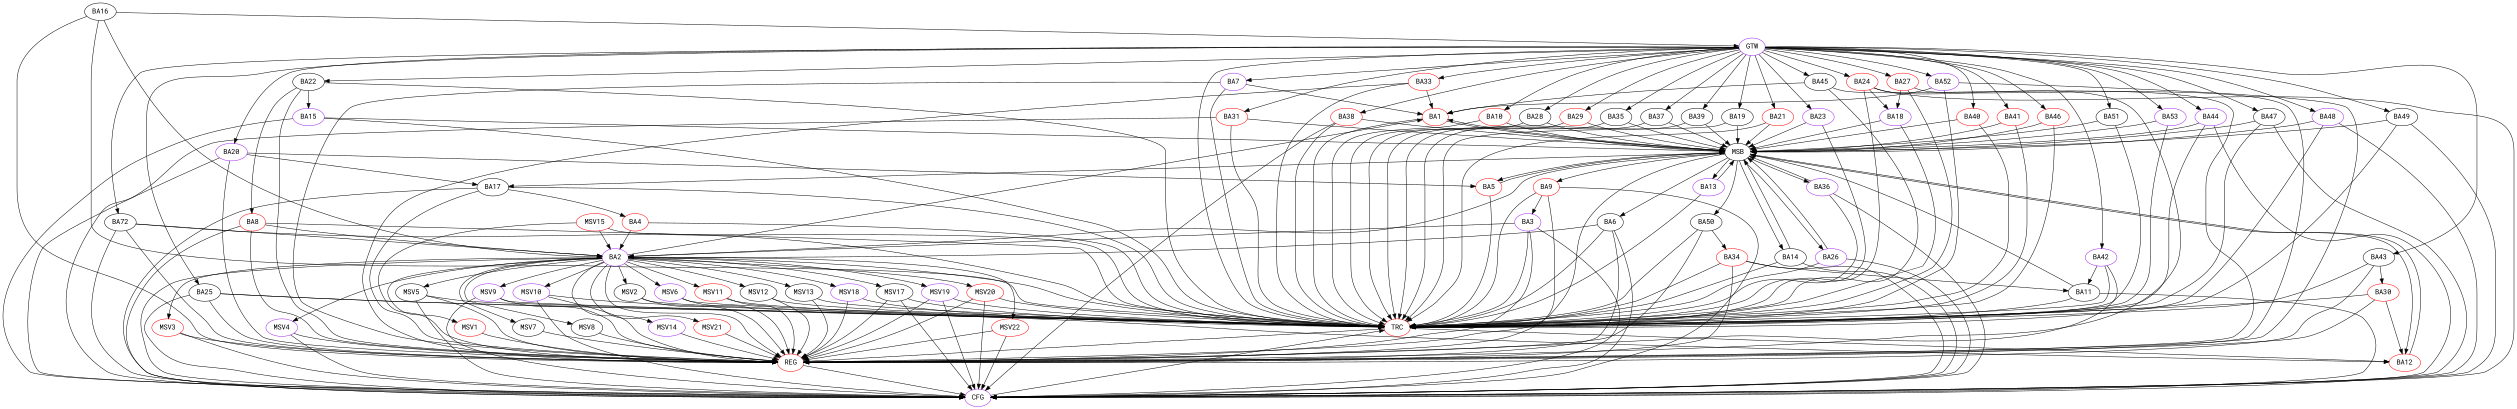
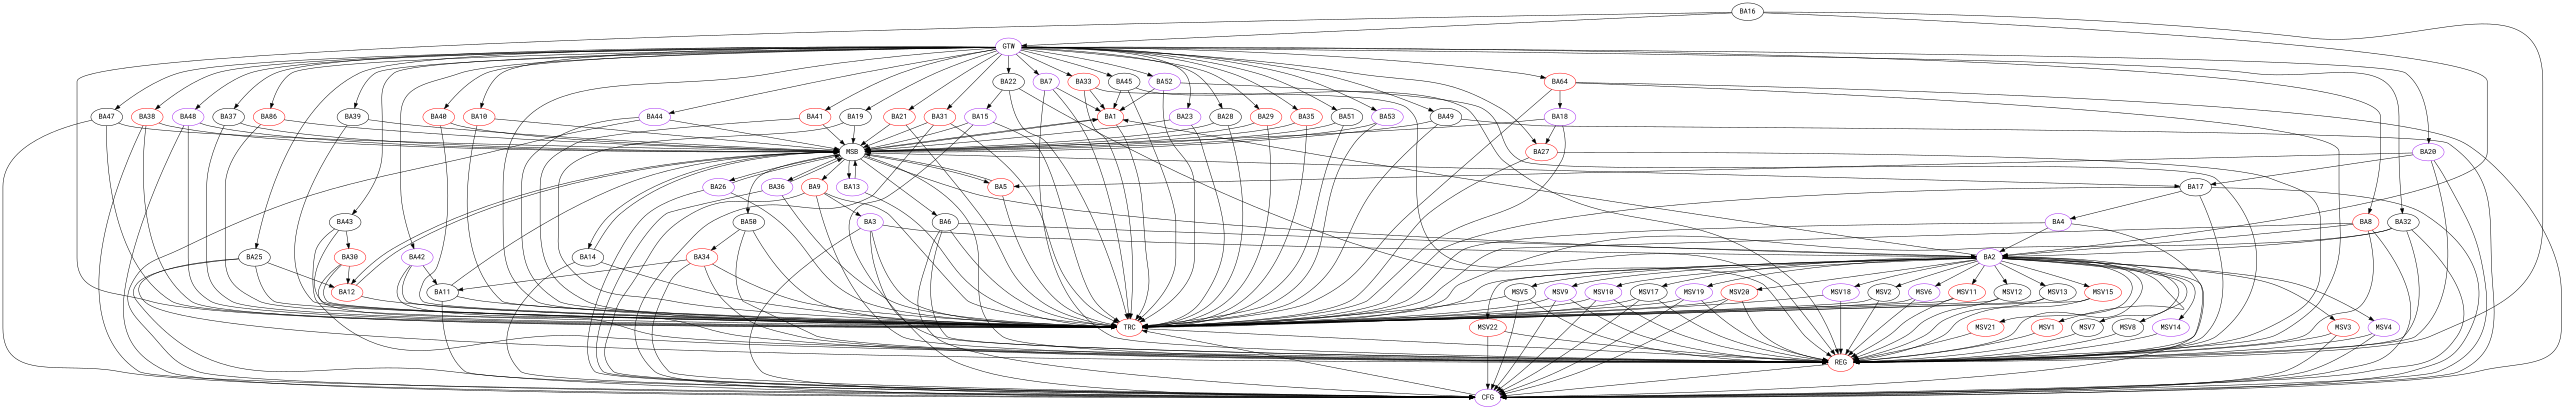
(1862, 82) -> (1560, 82)
(1899, 97) -> (1552, 132)
(1616, 117) -> (1307, 117)
(2053, 117) -> (269, 117)
(259, 141) -> (2043, 66)
(120, 222) -> (2403, 222)
(635, 222) -> (2058, 222)
(604, 238) -> (2043, 272)
none -> (2193, 275)
(1897, 345) -> (736, 319)
